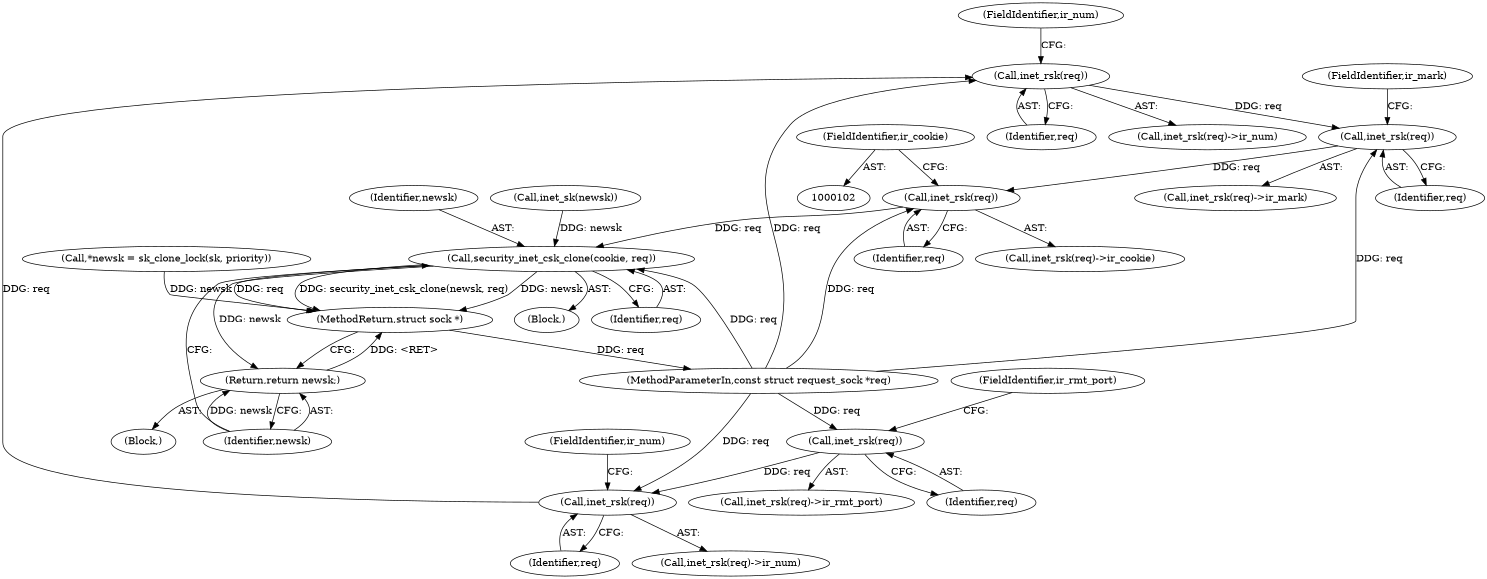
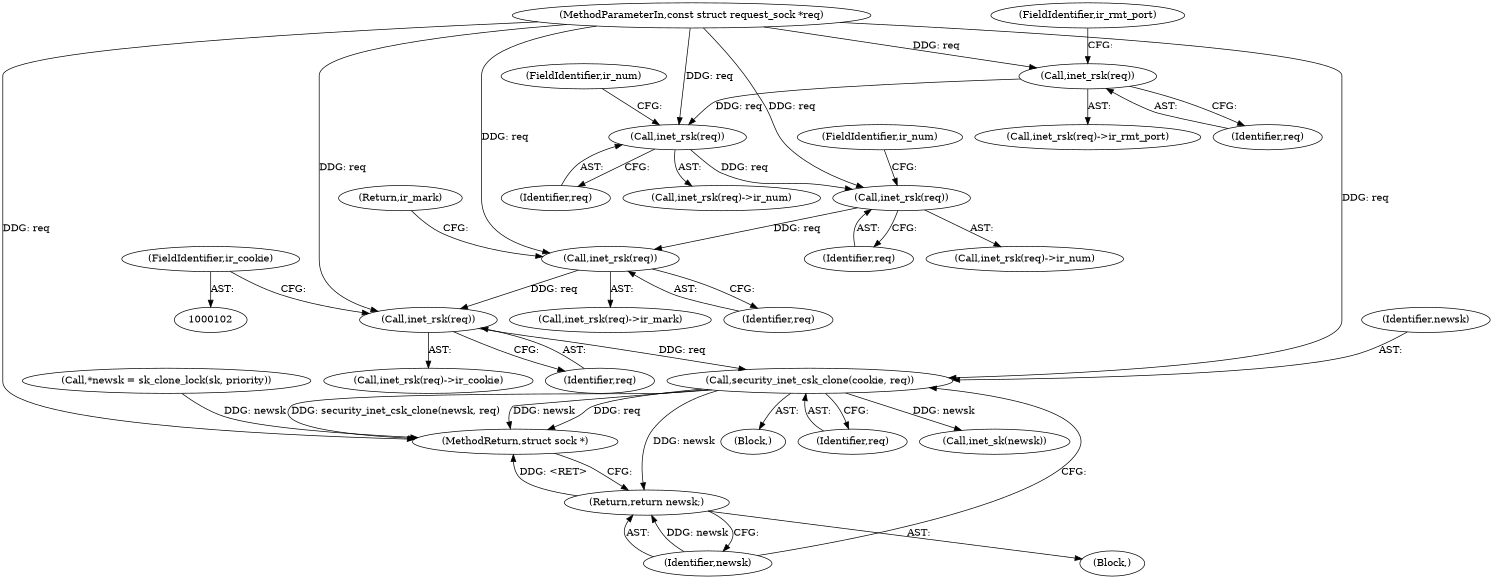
(1387, 76) -> (400, 198)
(559, 225) -> (900, 411)
(567, 349) -> (3, 166)
